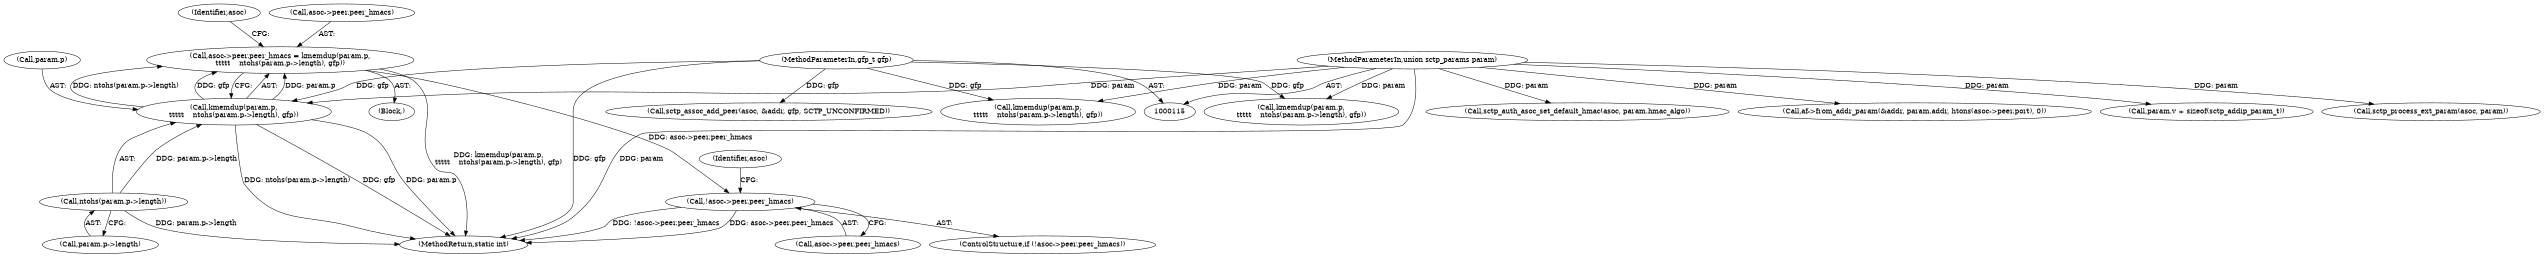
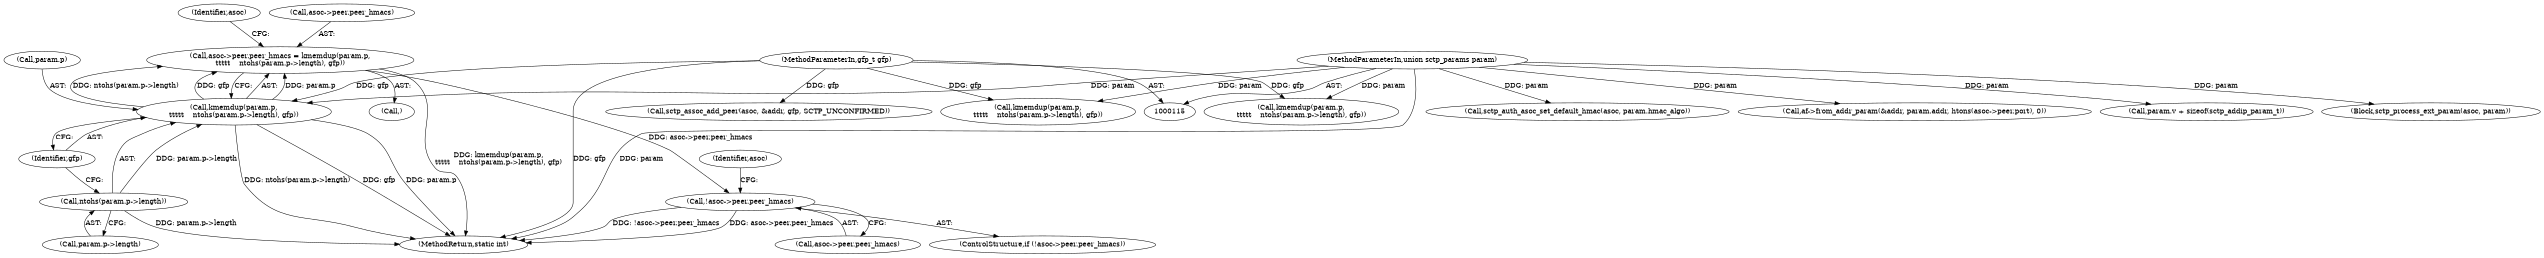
(392, 112) -> (392, 112)
(2431, 112) -> (2431, 112)
none -> (57, 159)
